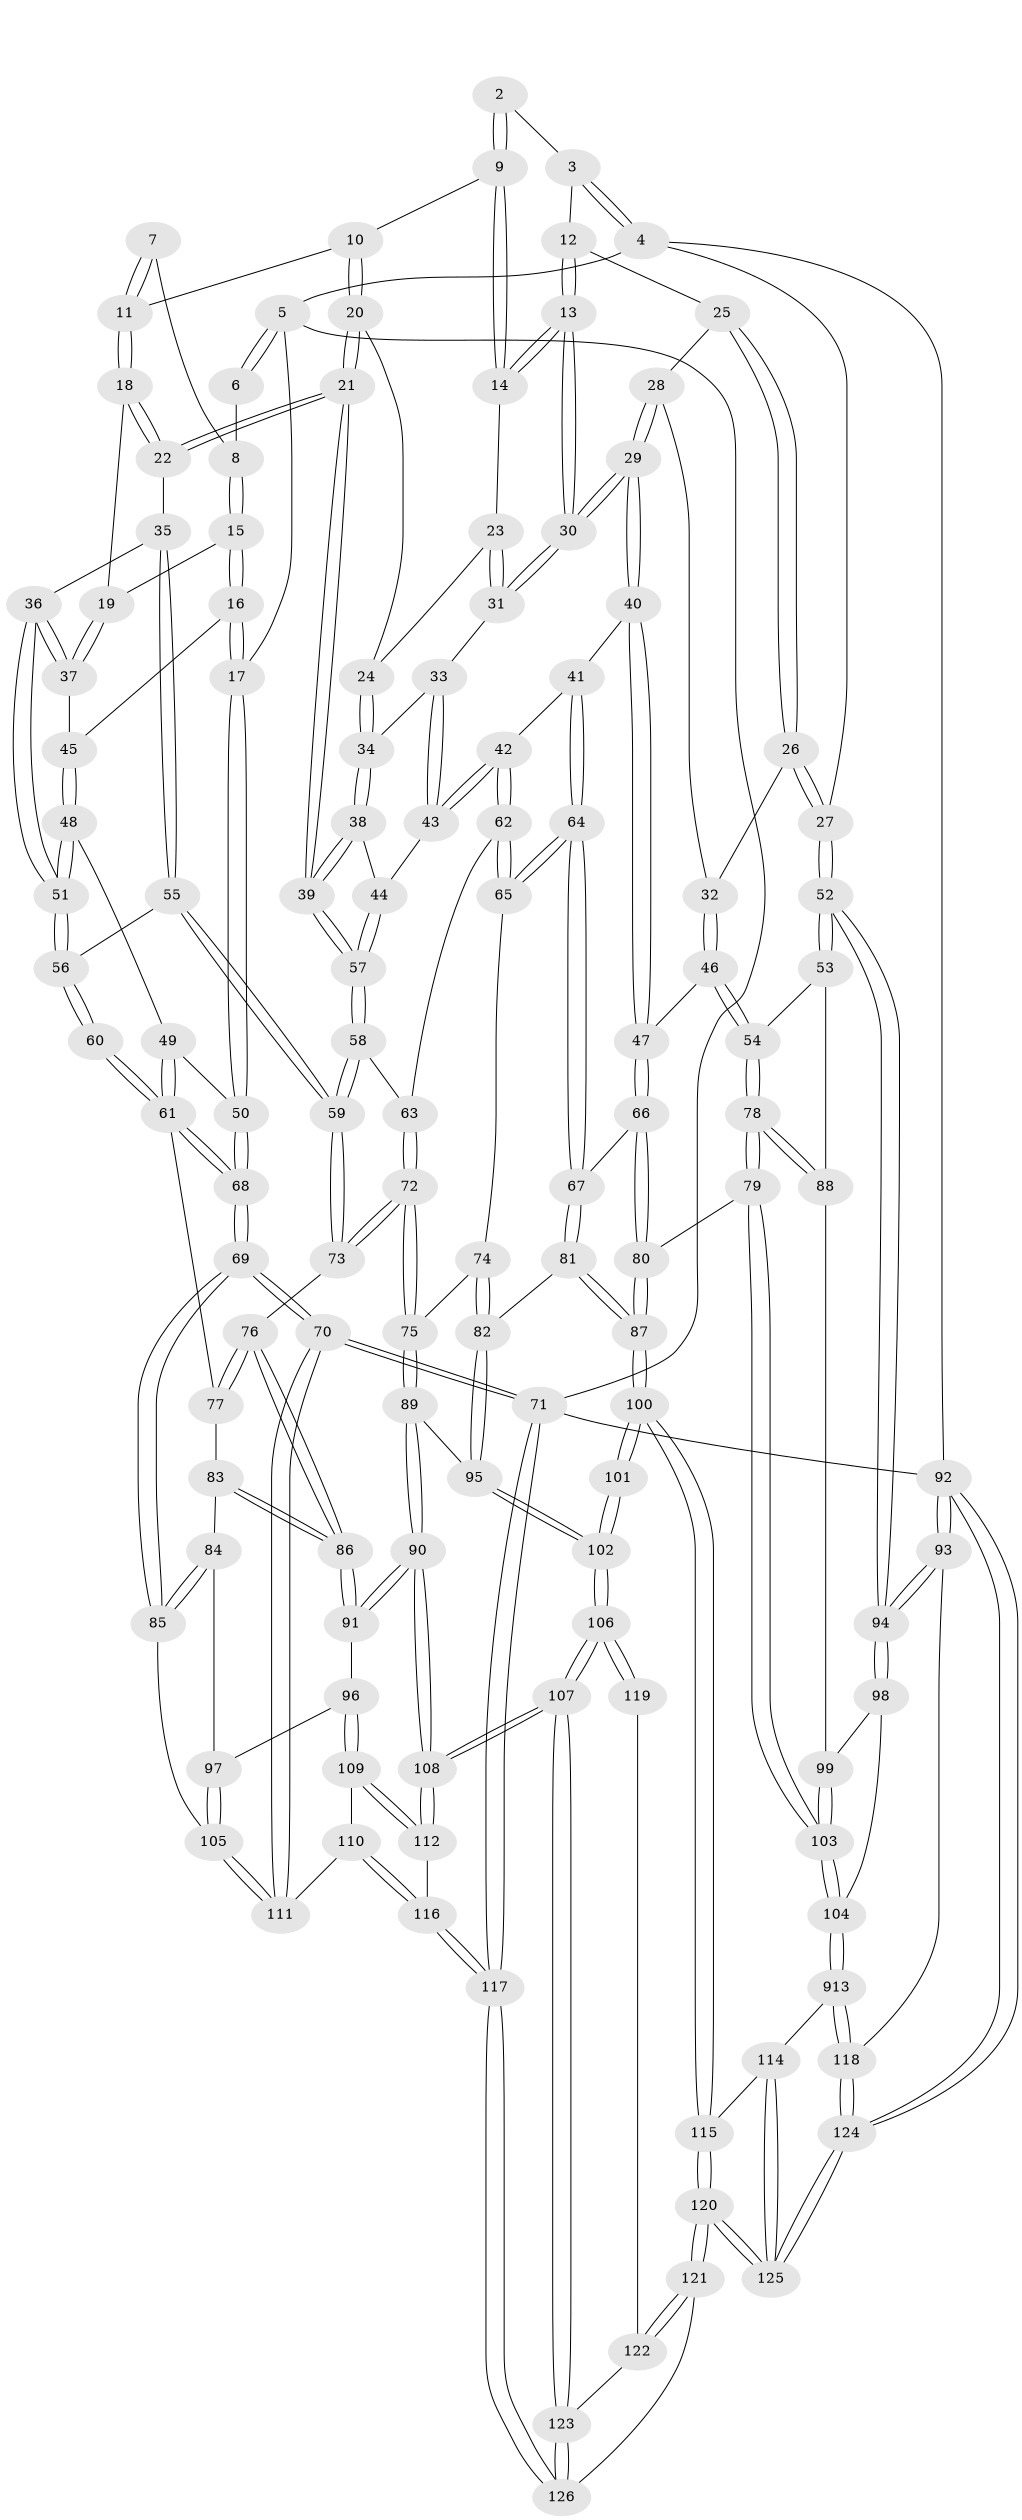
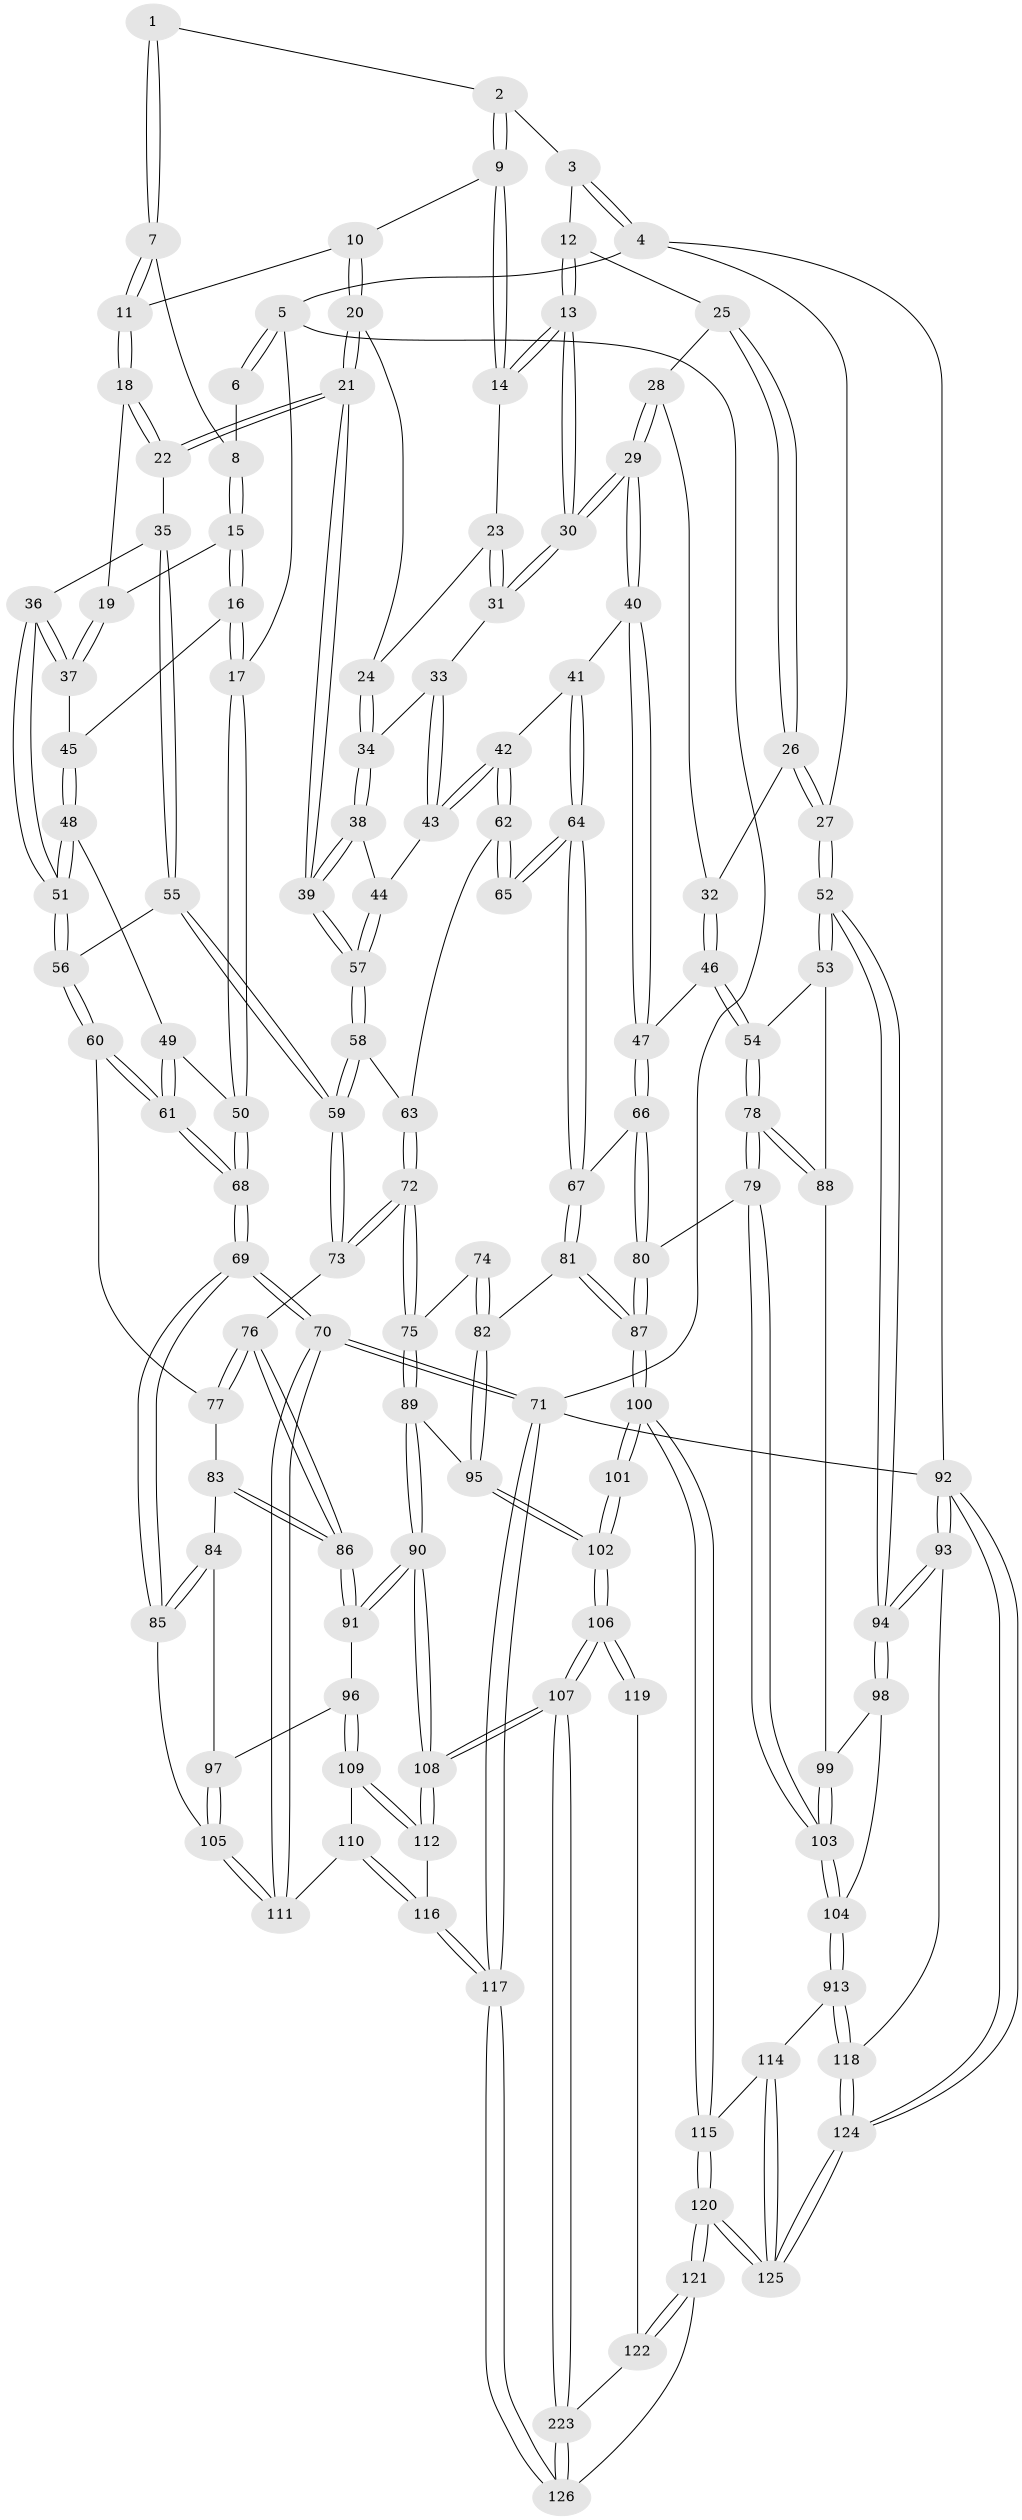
none -> (153, 22)
(496, 1078) -> none
(192, 1260) -> (99, 1245)
(562, 2425) -> (562, 2425)
